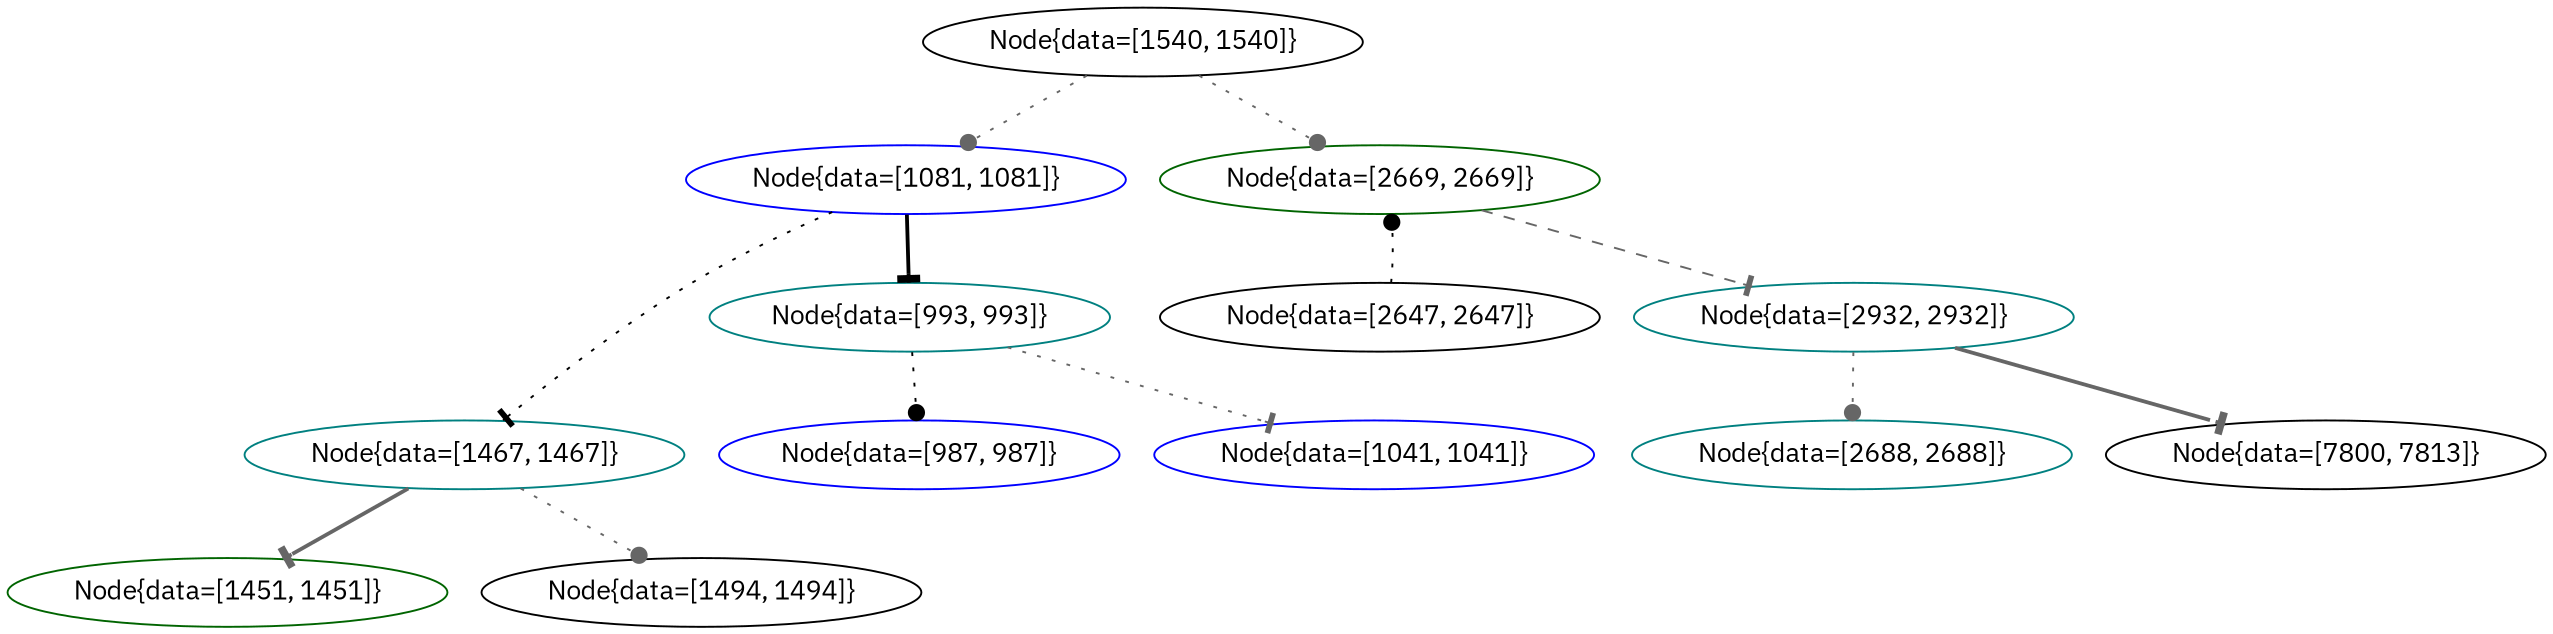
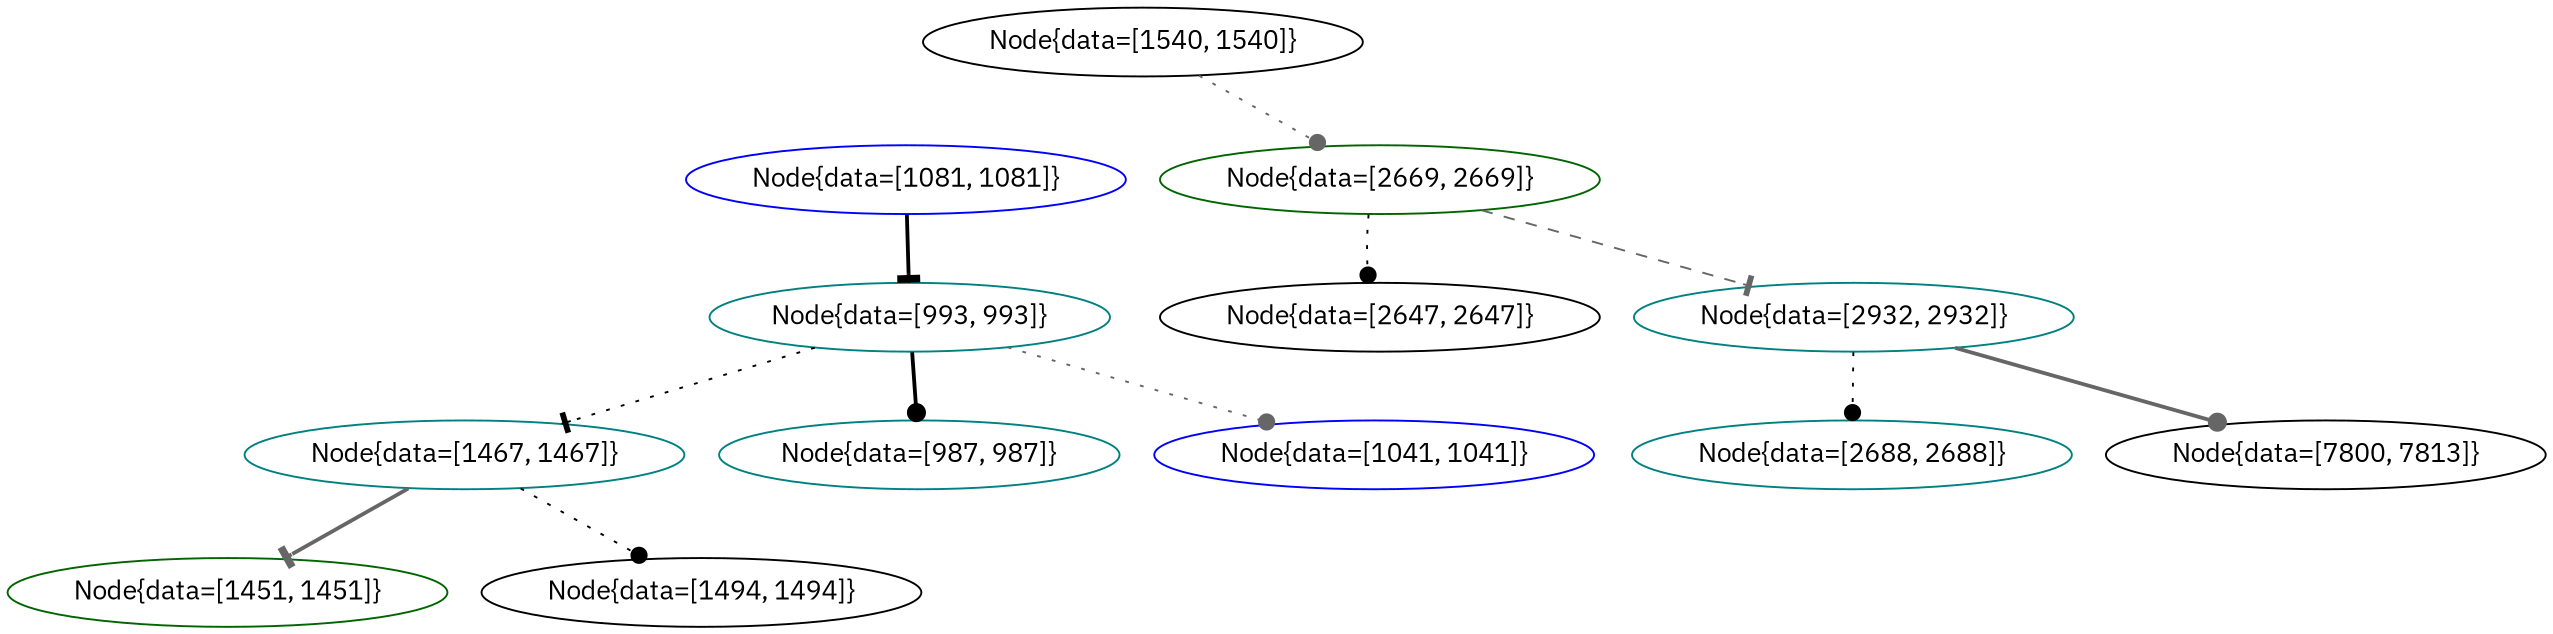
(1031, 107) -> none
(1393, 256) -> (1367, 241)
(664, 301) -> (693, 384)
(914, 379) -> (914, 379)
(1853, 379) -> (1853, 379)
(1136, 384) -> (1136, 384)
(2083, 384) -> (2083, 384)
(919, 455) -> (919, 455)
(576, 520) -> (576, 520)
